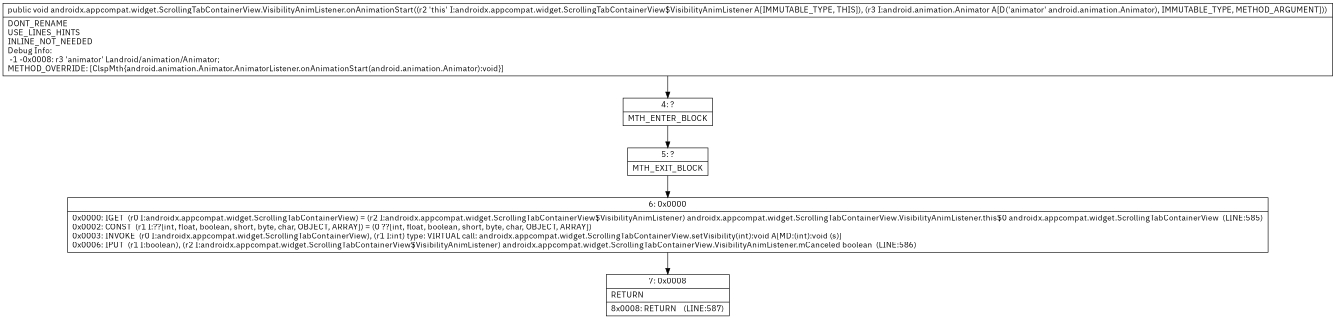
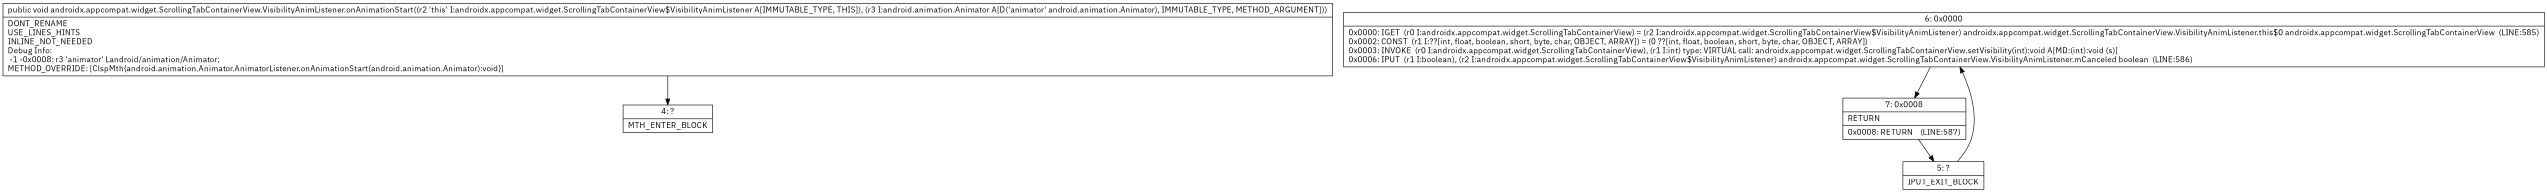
(668, 134) -> (1925, 148)
(668, 168) -> (1943, 182)
(668, 309) -> (1904, 132)
